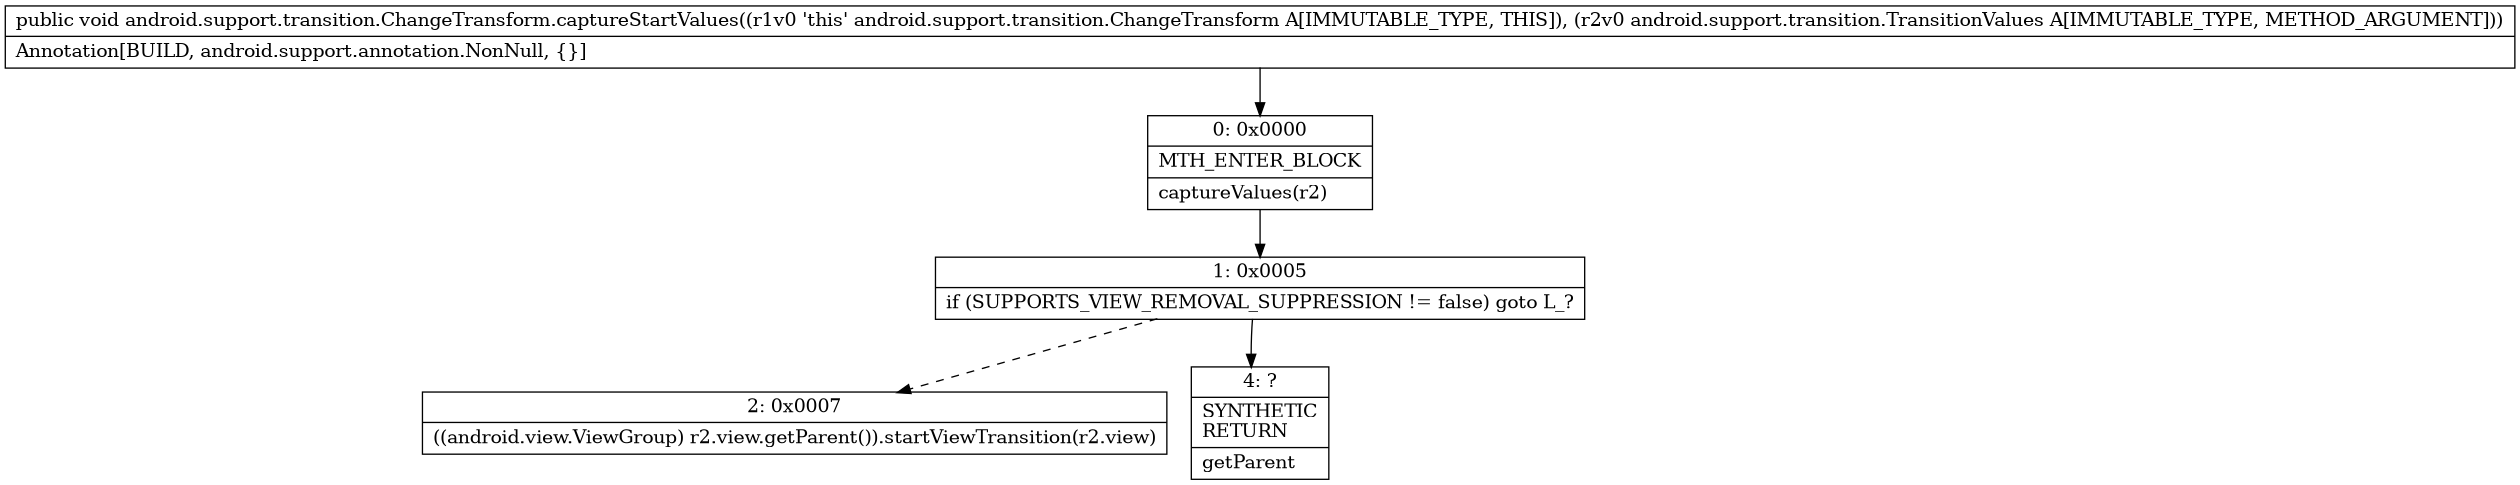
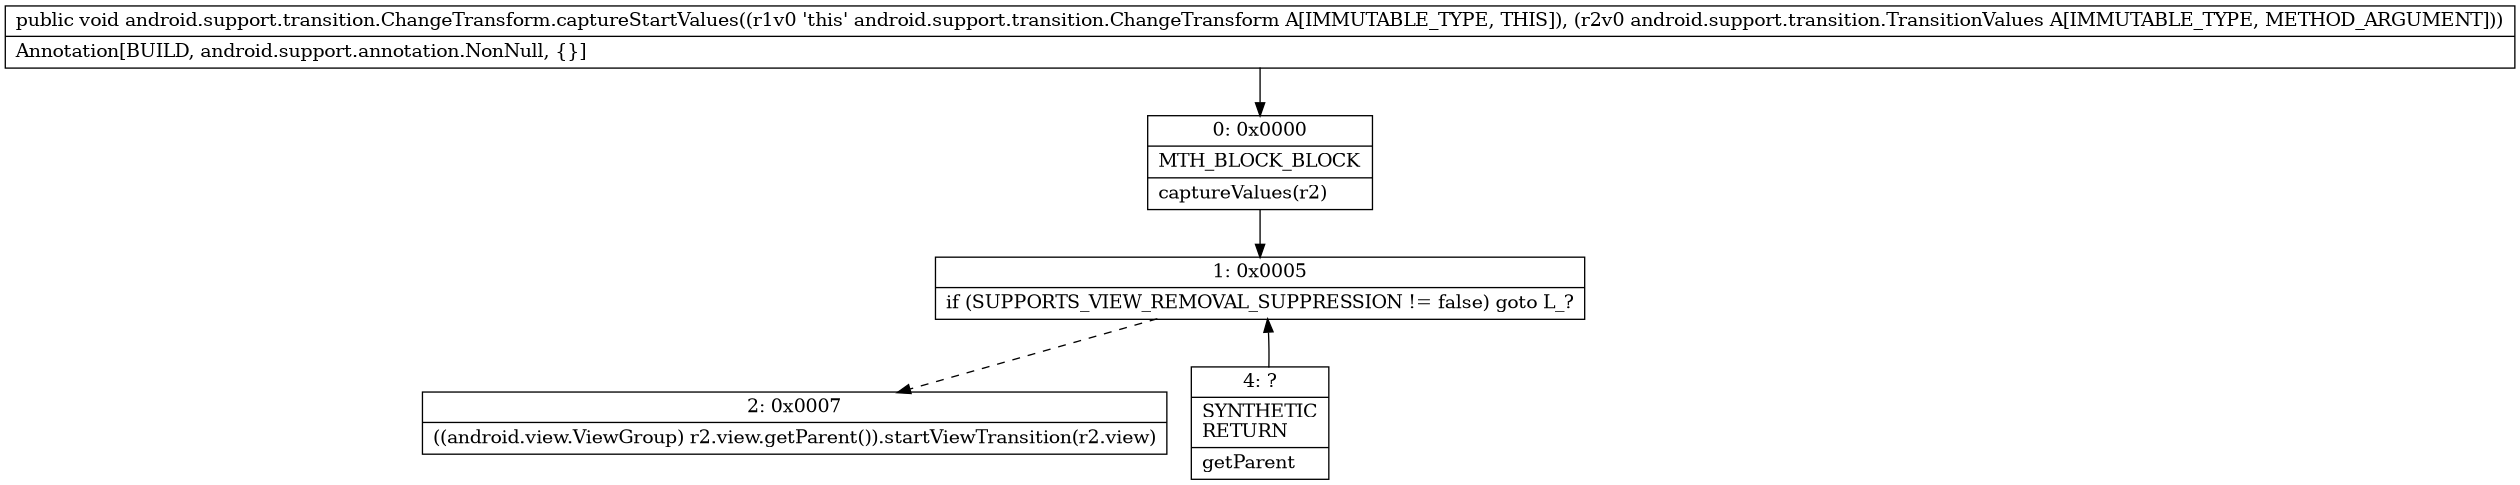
(1260, 161) -> (1259, 161)
(1251, 337) -> (1269, 350)
